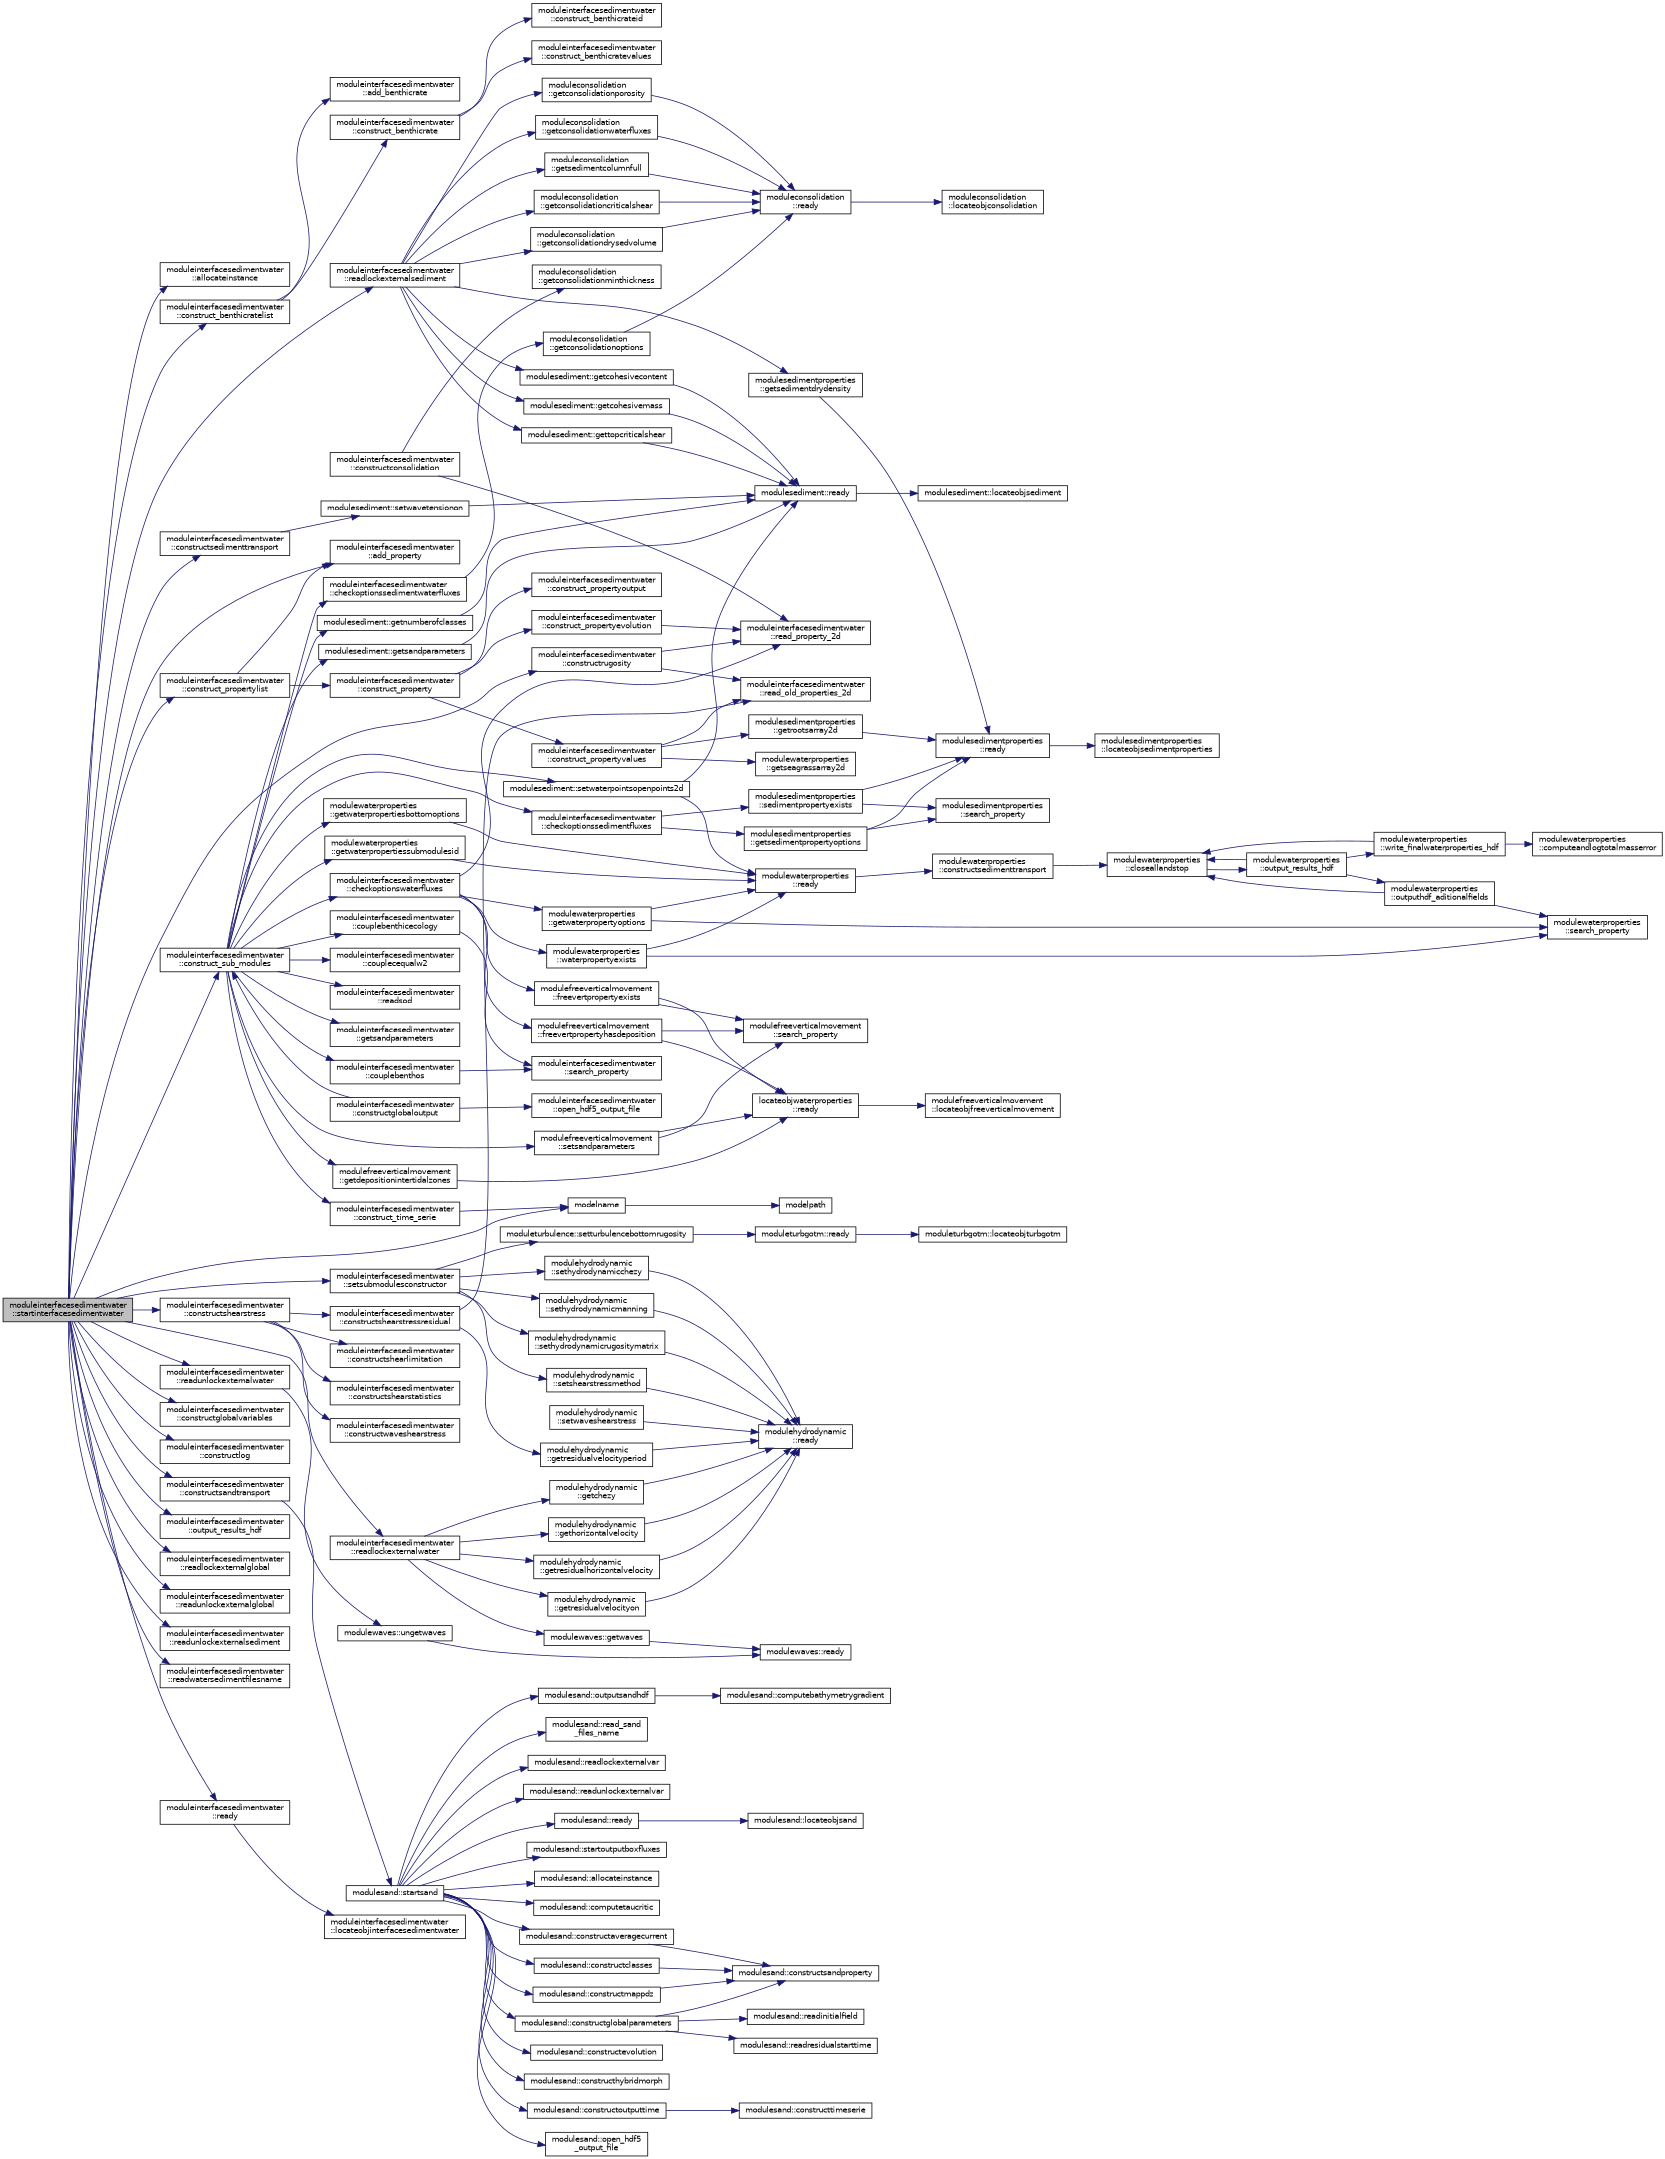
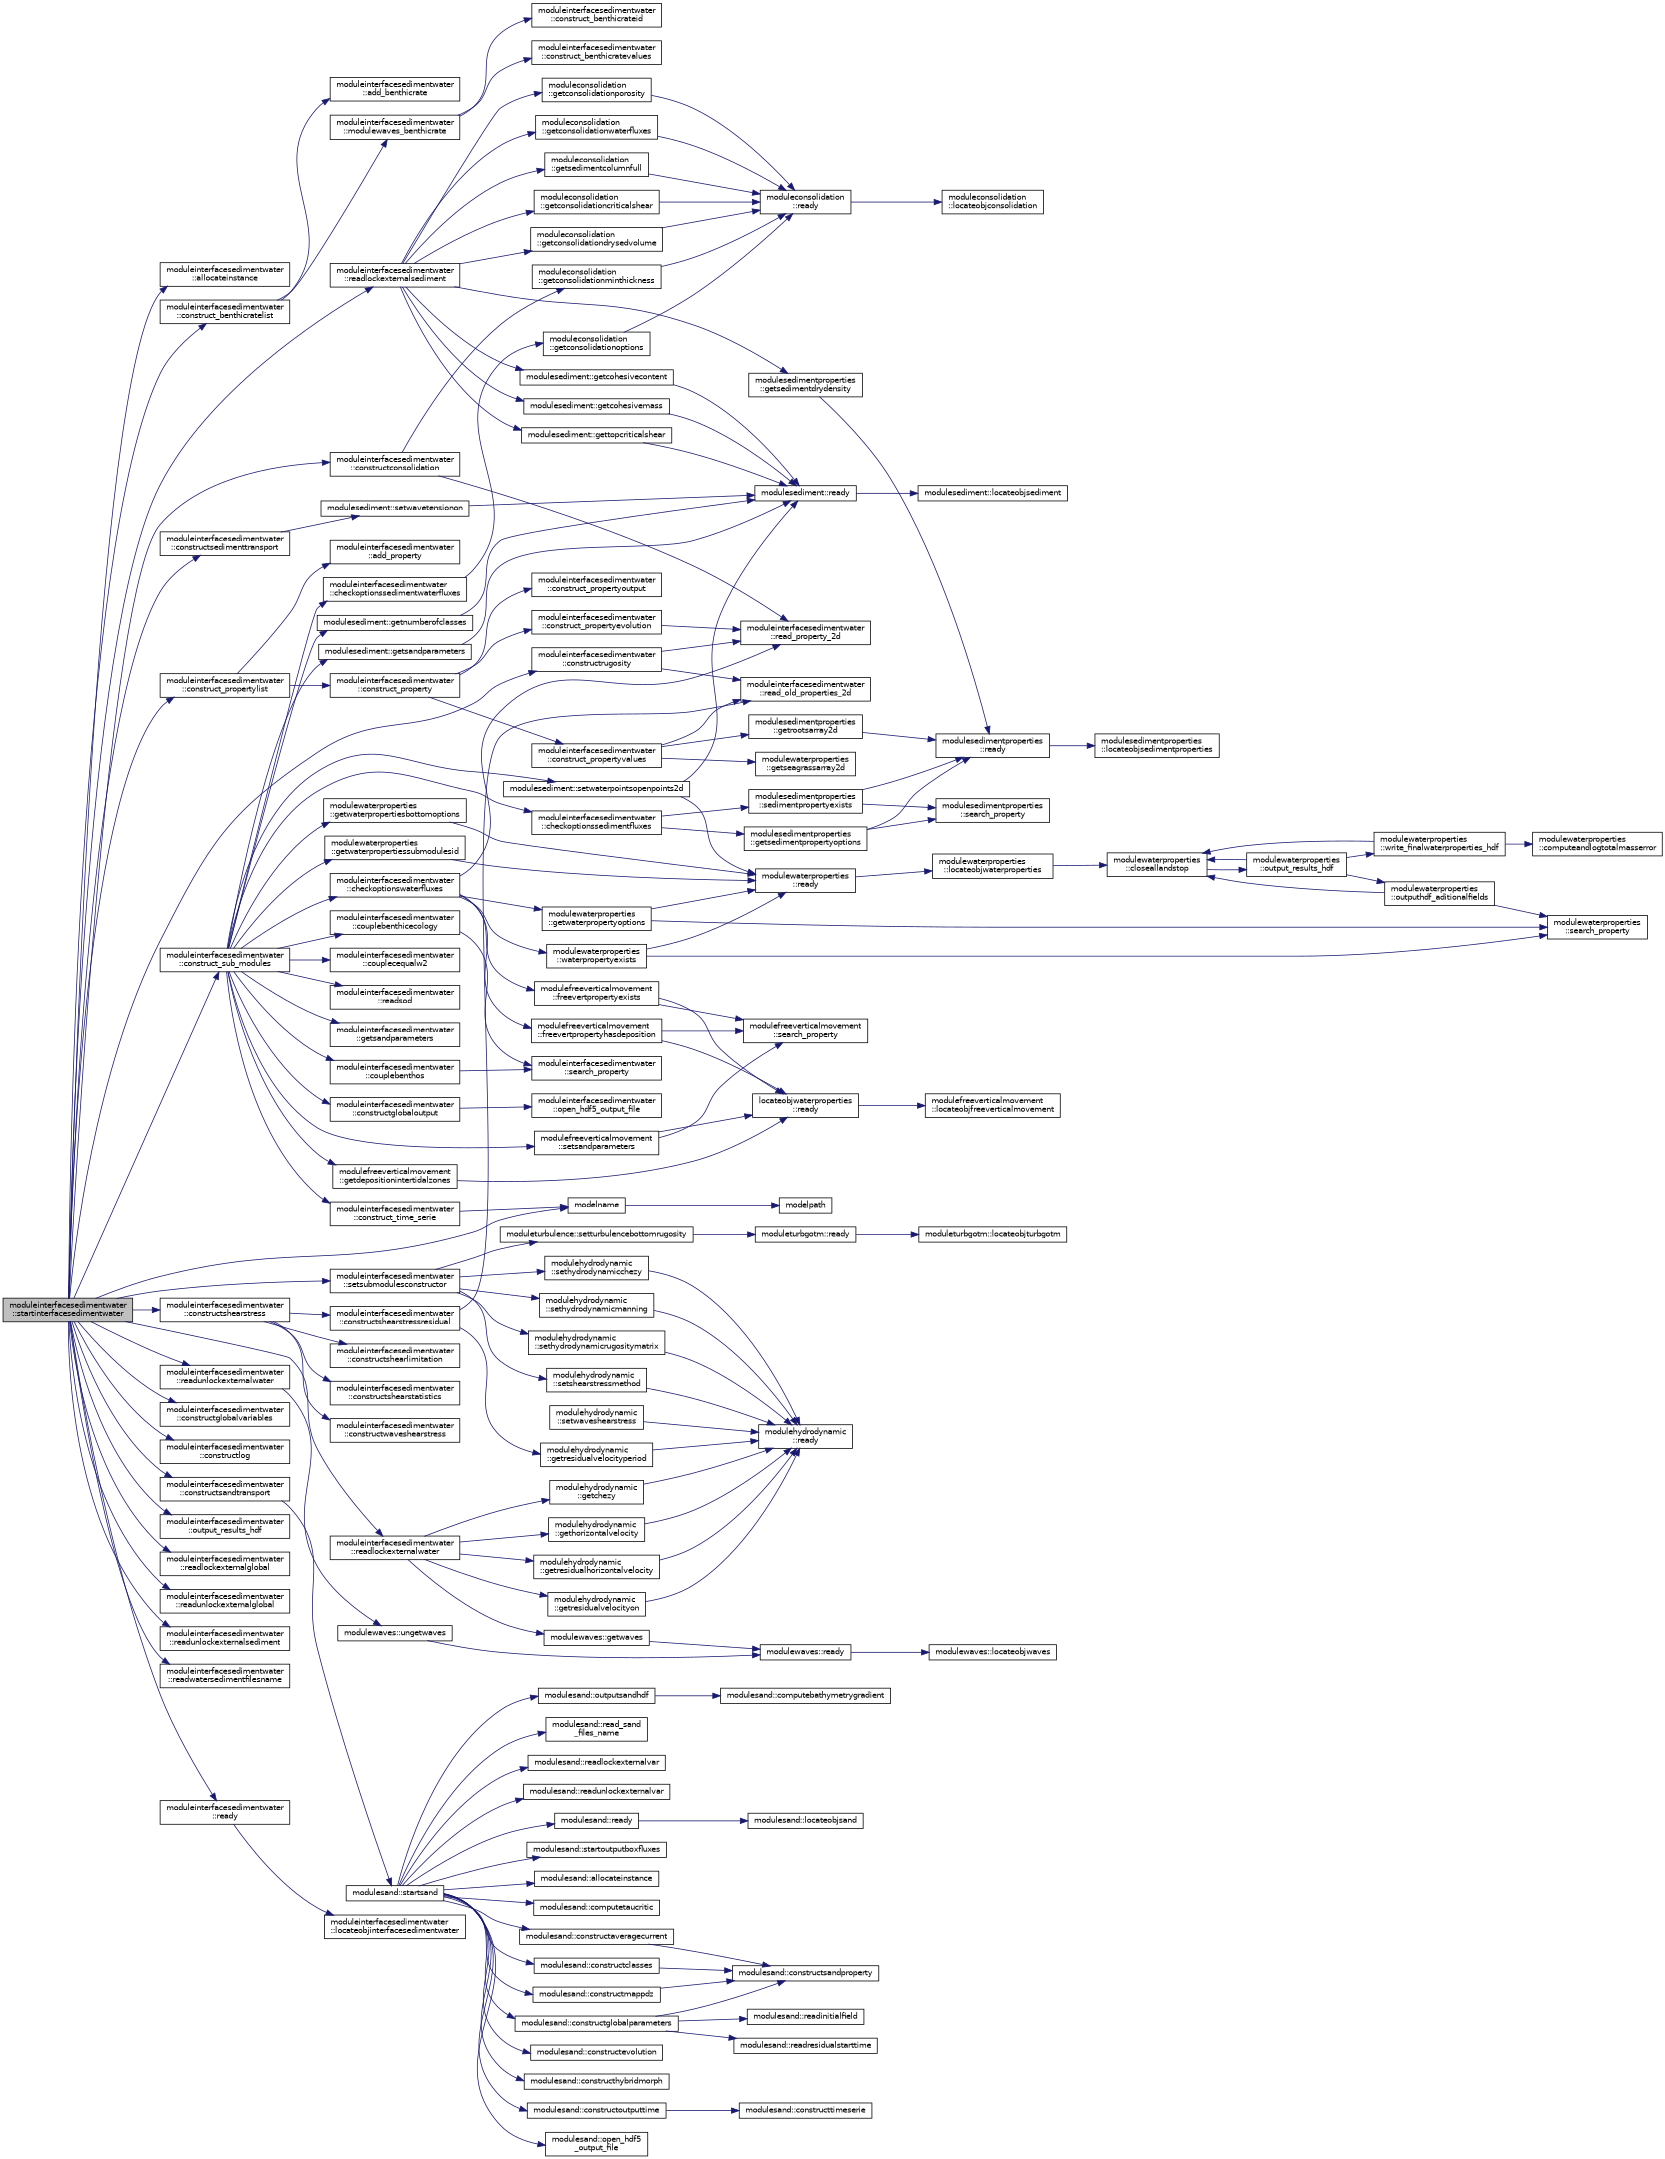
(395, 127) -> (395, 127)
none -> (722, 246)
(117, 797) -> (118, 701)
(993, 866) -> (993, 866)
(282, 1051) -> (266, 1043)
none -> (993, 1652)
